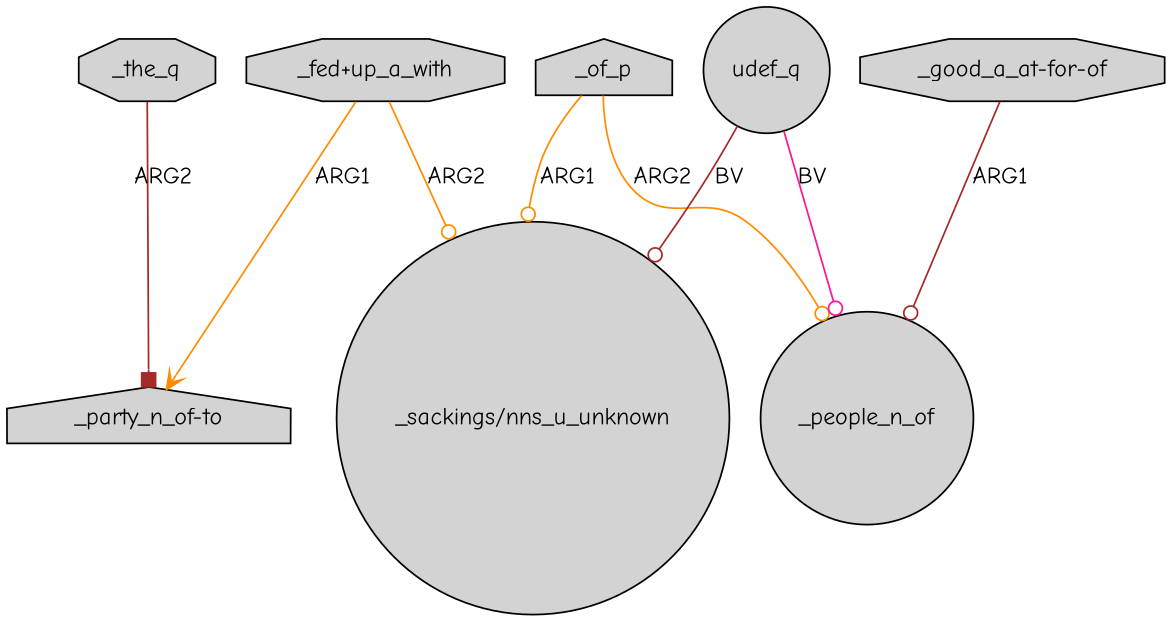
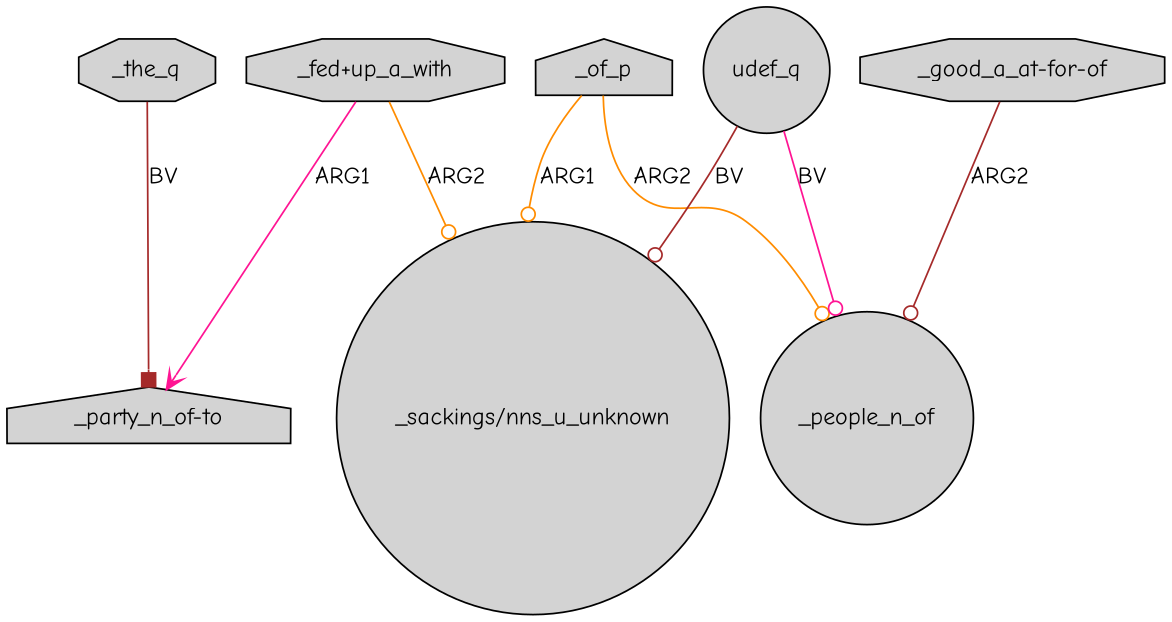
(164, 177) -> (164, 177)
(1000, 177) -> (1000, 177)
(266, 238) -> (266, 238)
